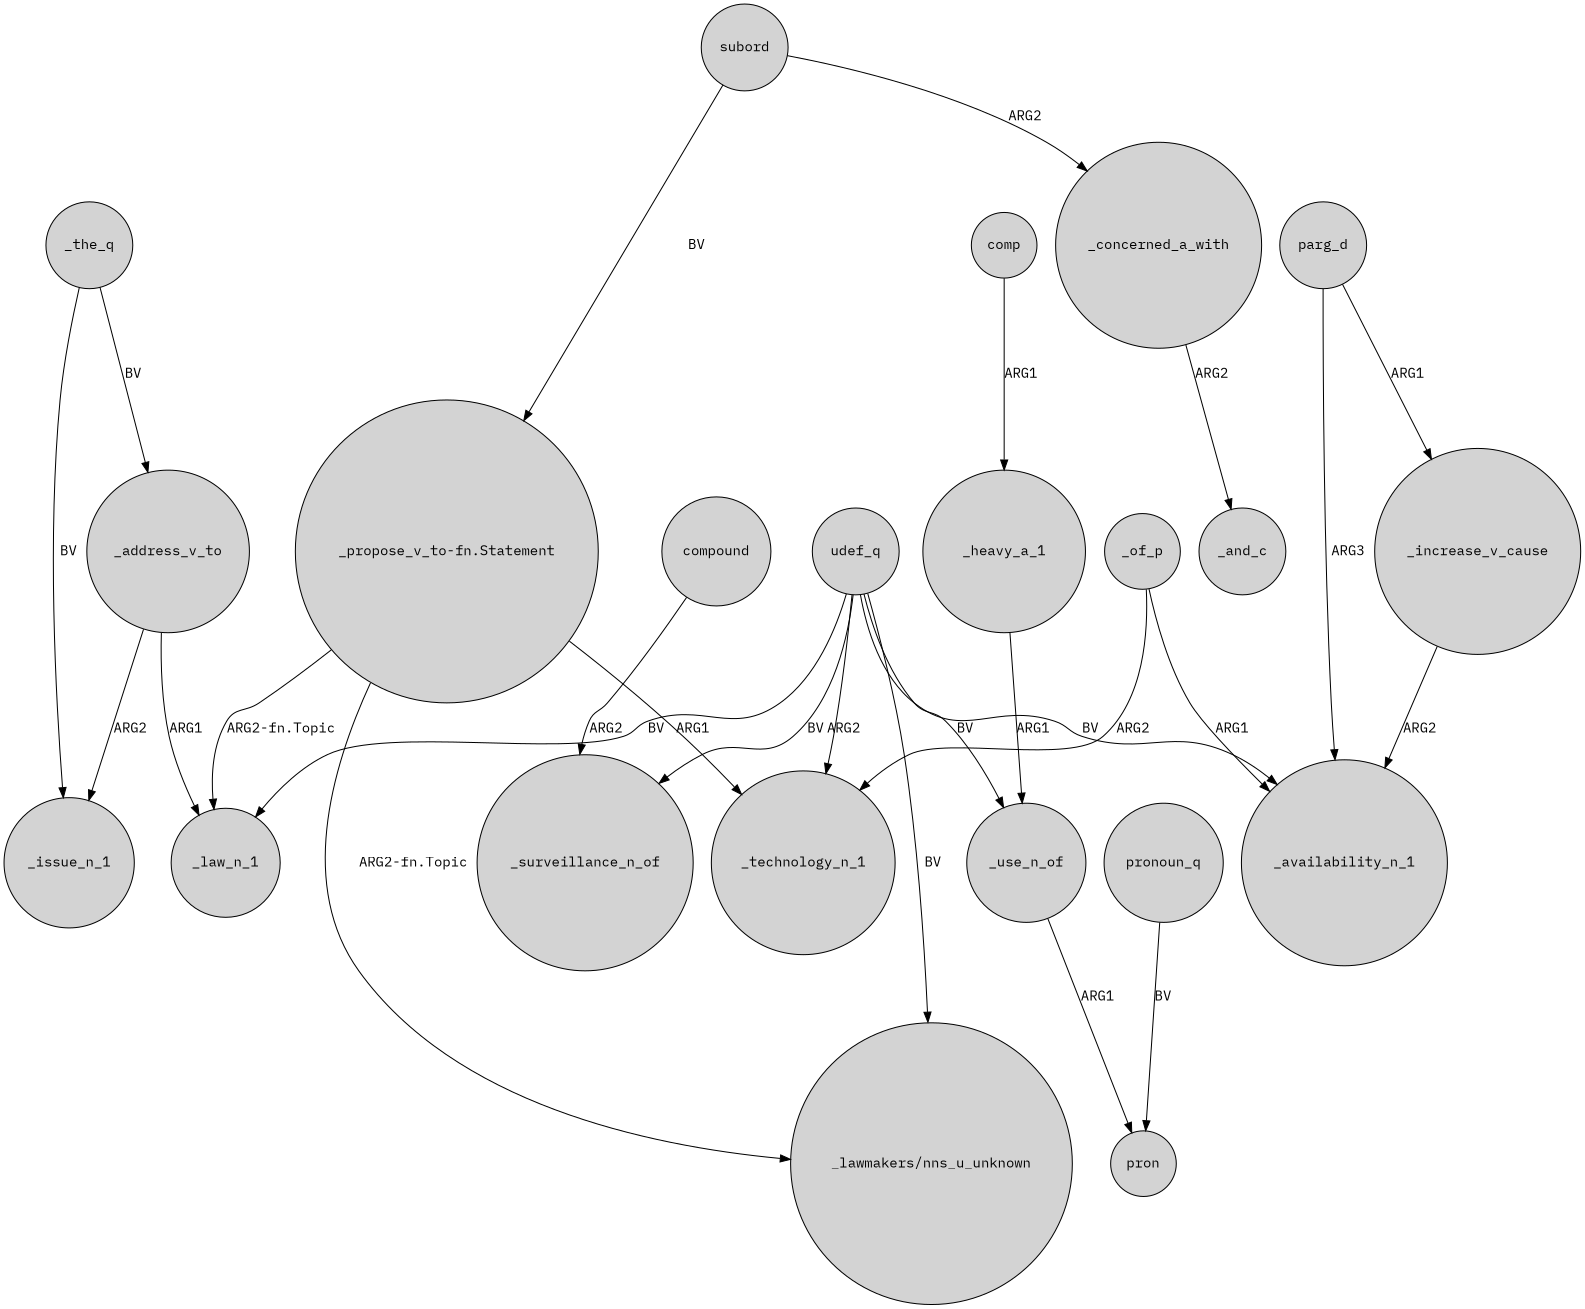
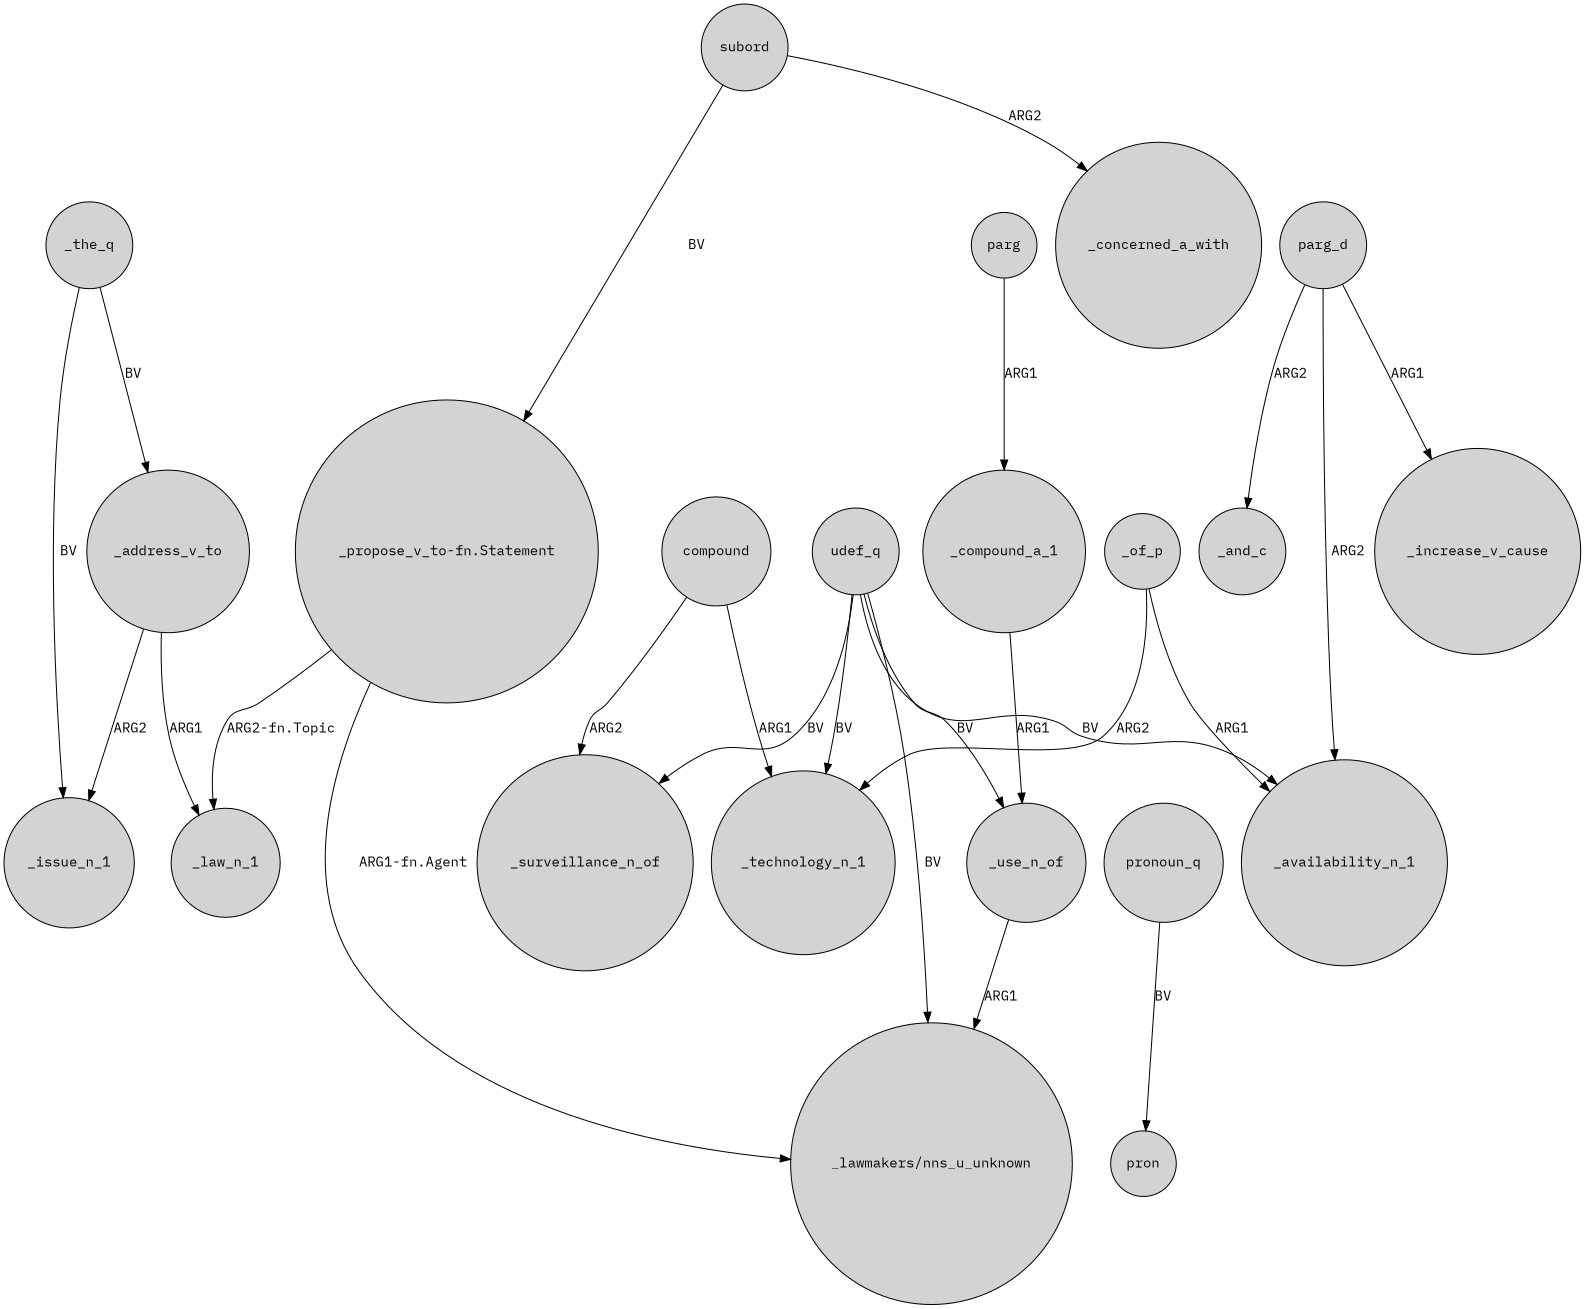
(1004, 245) -> (1004, 245)
(1207, 422) -> (1268, 389)
(1004, 551) -> (1004, 551)
(1348, 551) -> (1348, 551)
(1413, 702) -> none
(655, 711) -> (745, 687)
(844, 729) -> (844, 729)
(597, 741) -> none
(413, 863) -> (413, 863)
(1088, 1021) -> (993, 969)
